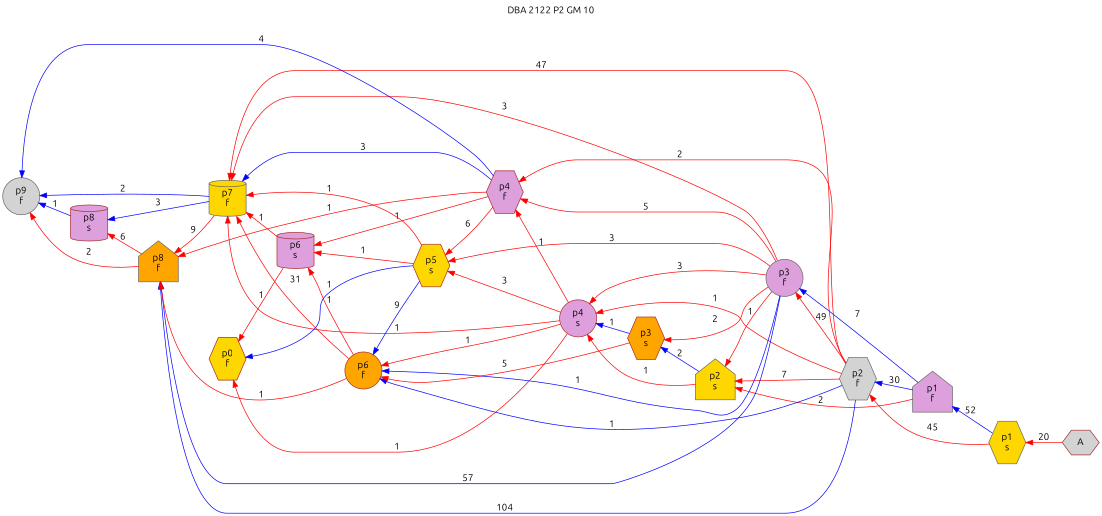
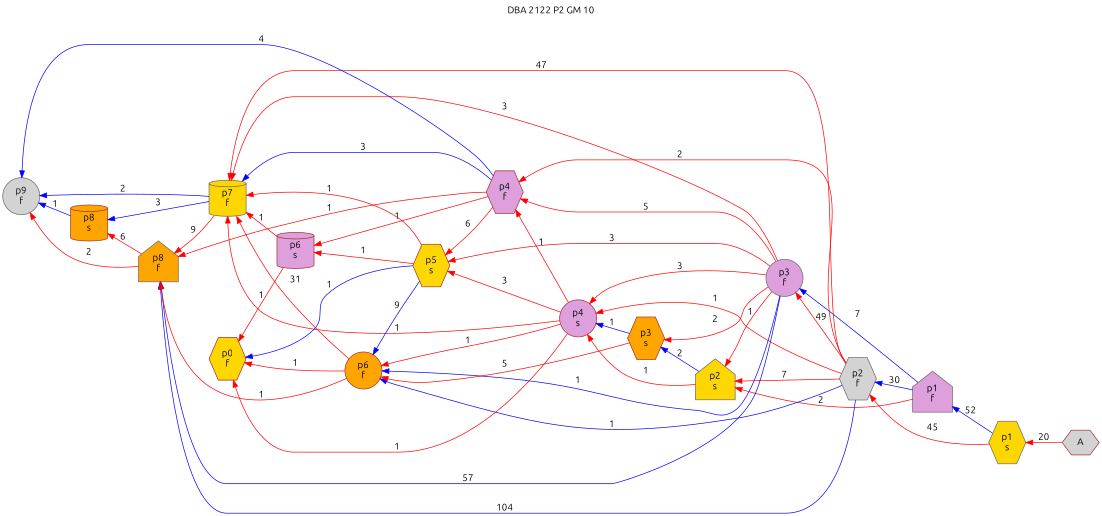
(89, 223) -> (89, 223)
(331, 315) -> (298, 370)
